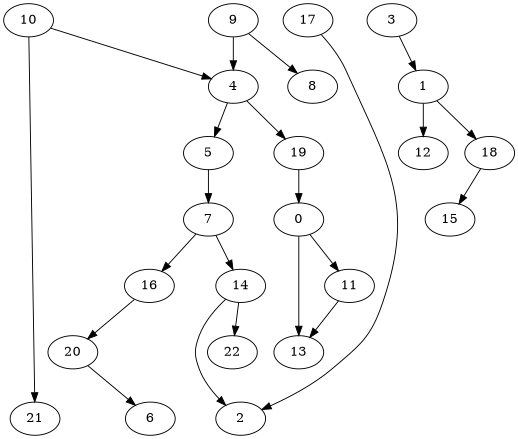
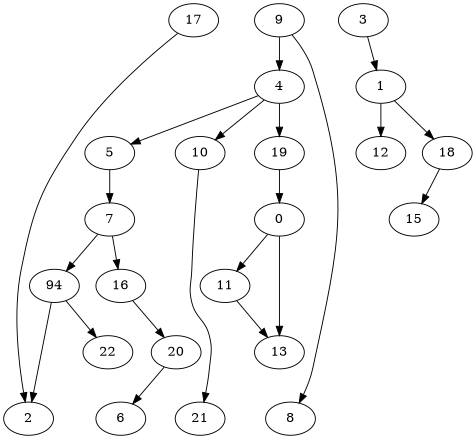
(127, 52) -> (243, 117)
(241, 286) -> (54, 286)
